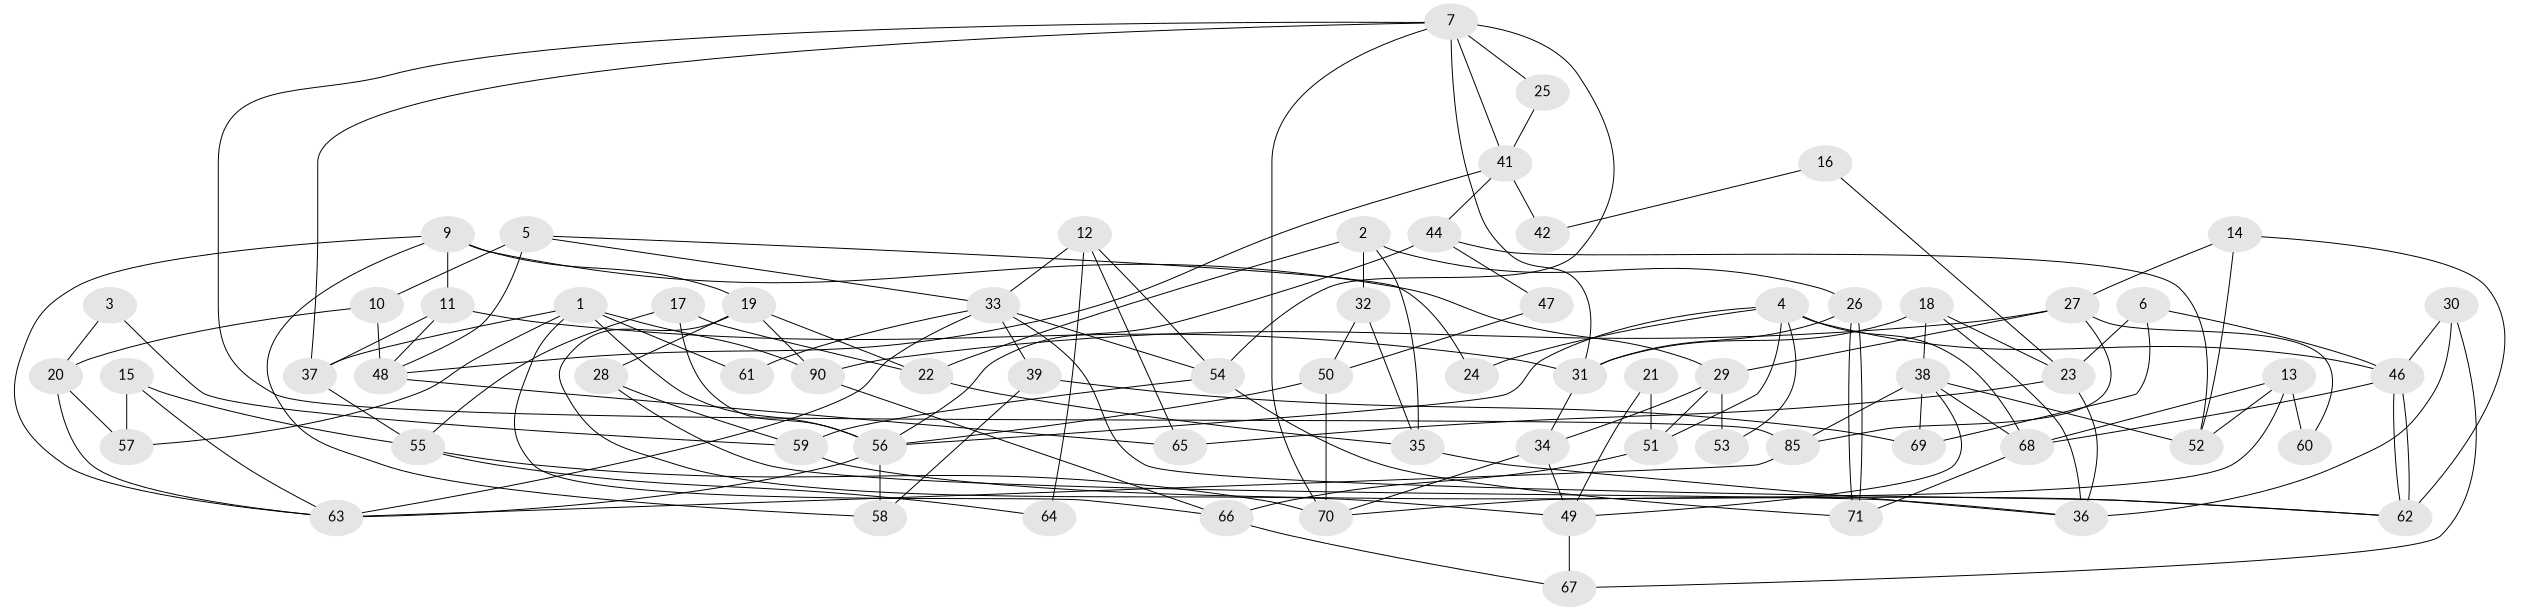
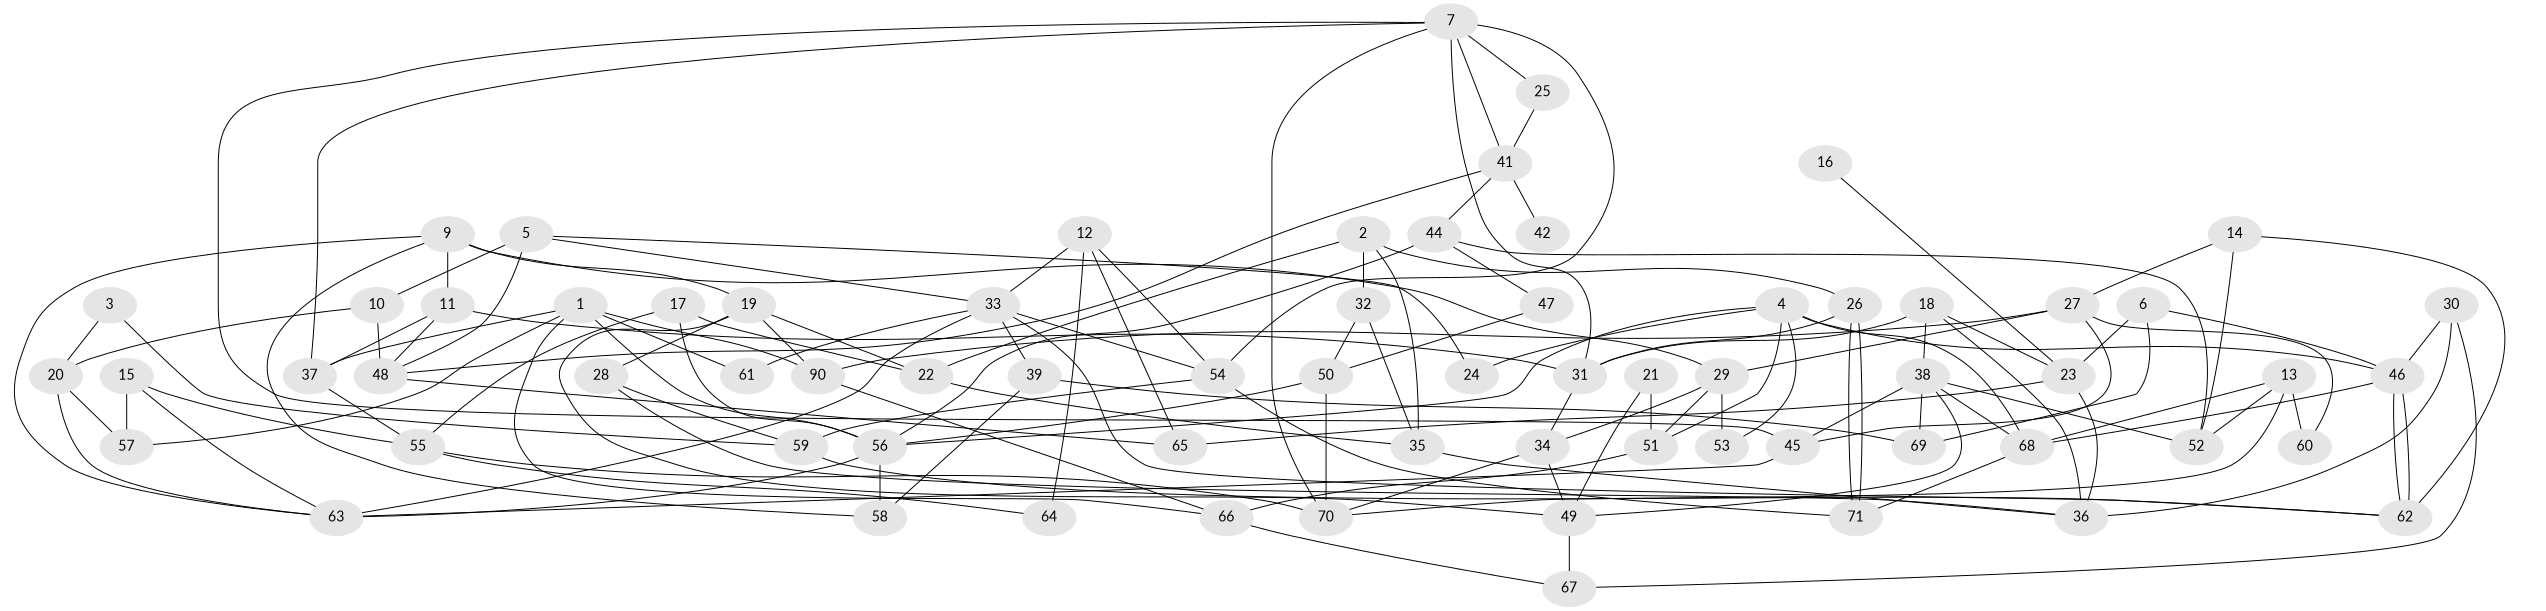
(1684, 199) -> none
(1793, 447) -> (1793, 447)
